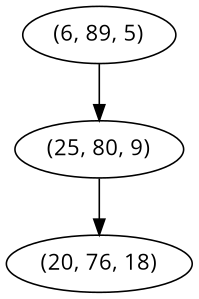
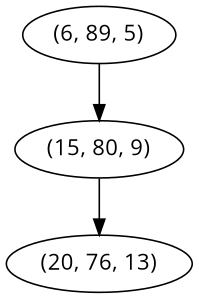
(99, 149) -> (99, 149)
(99, 264) -> (99, 264)
